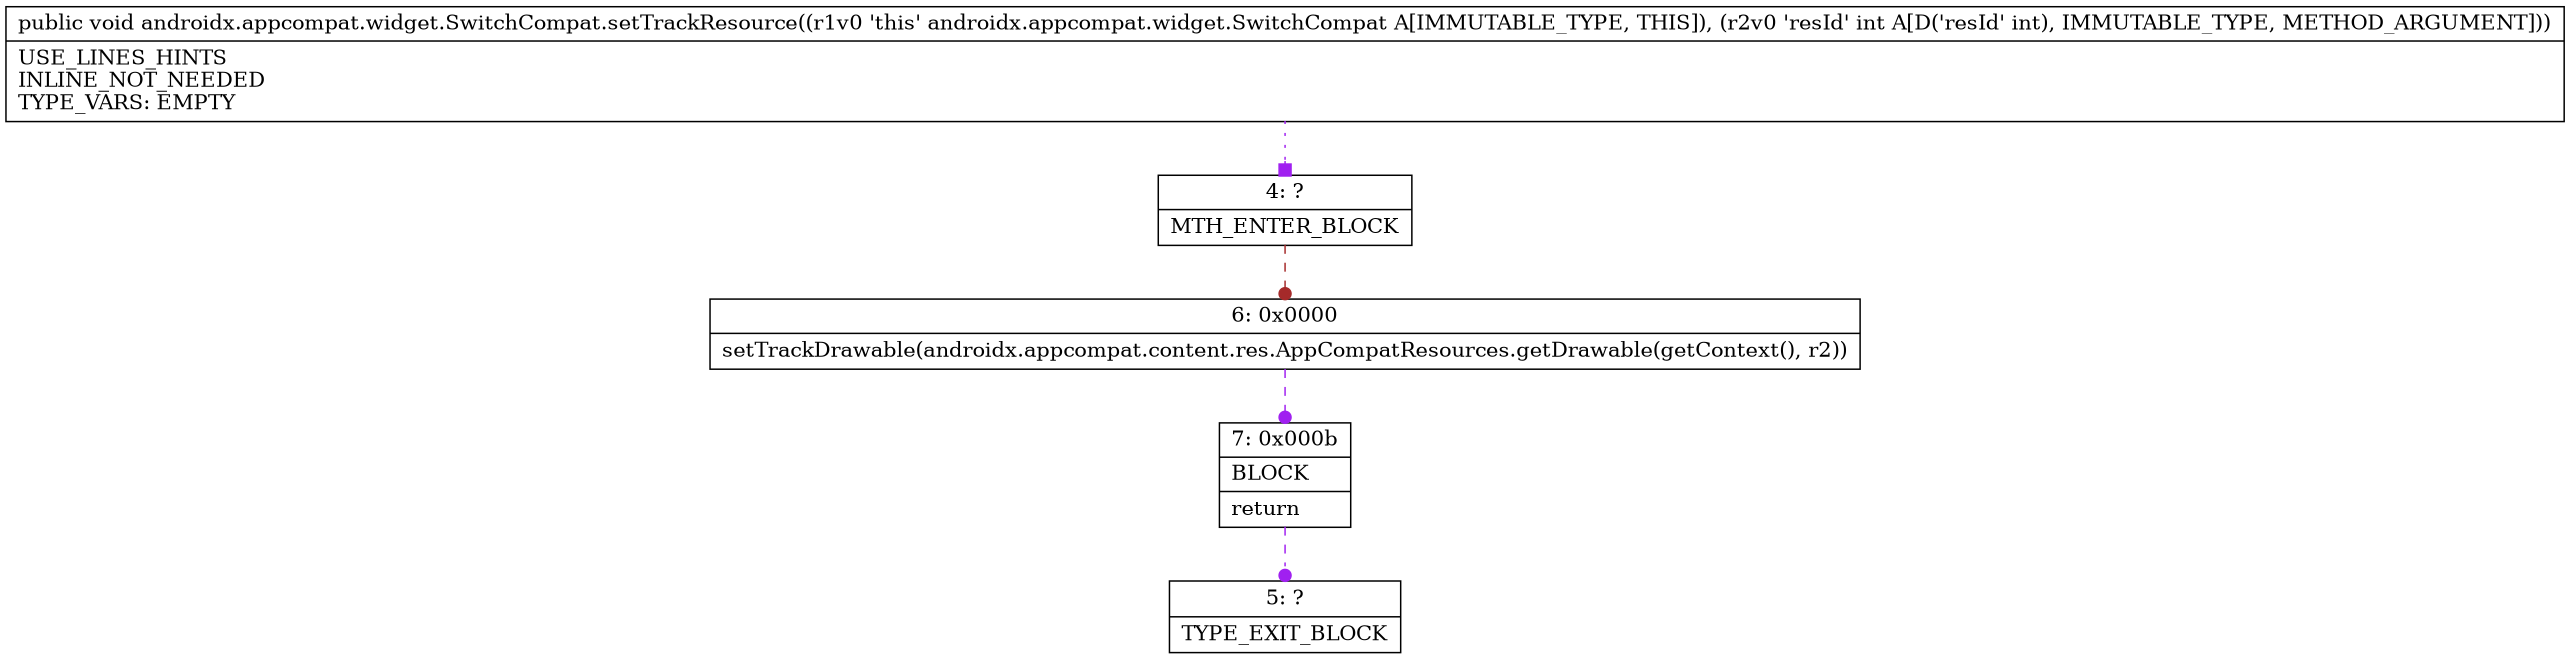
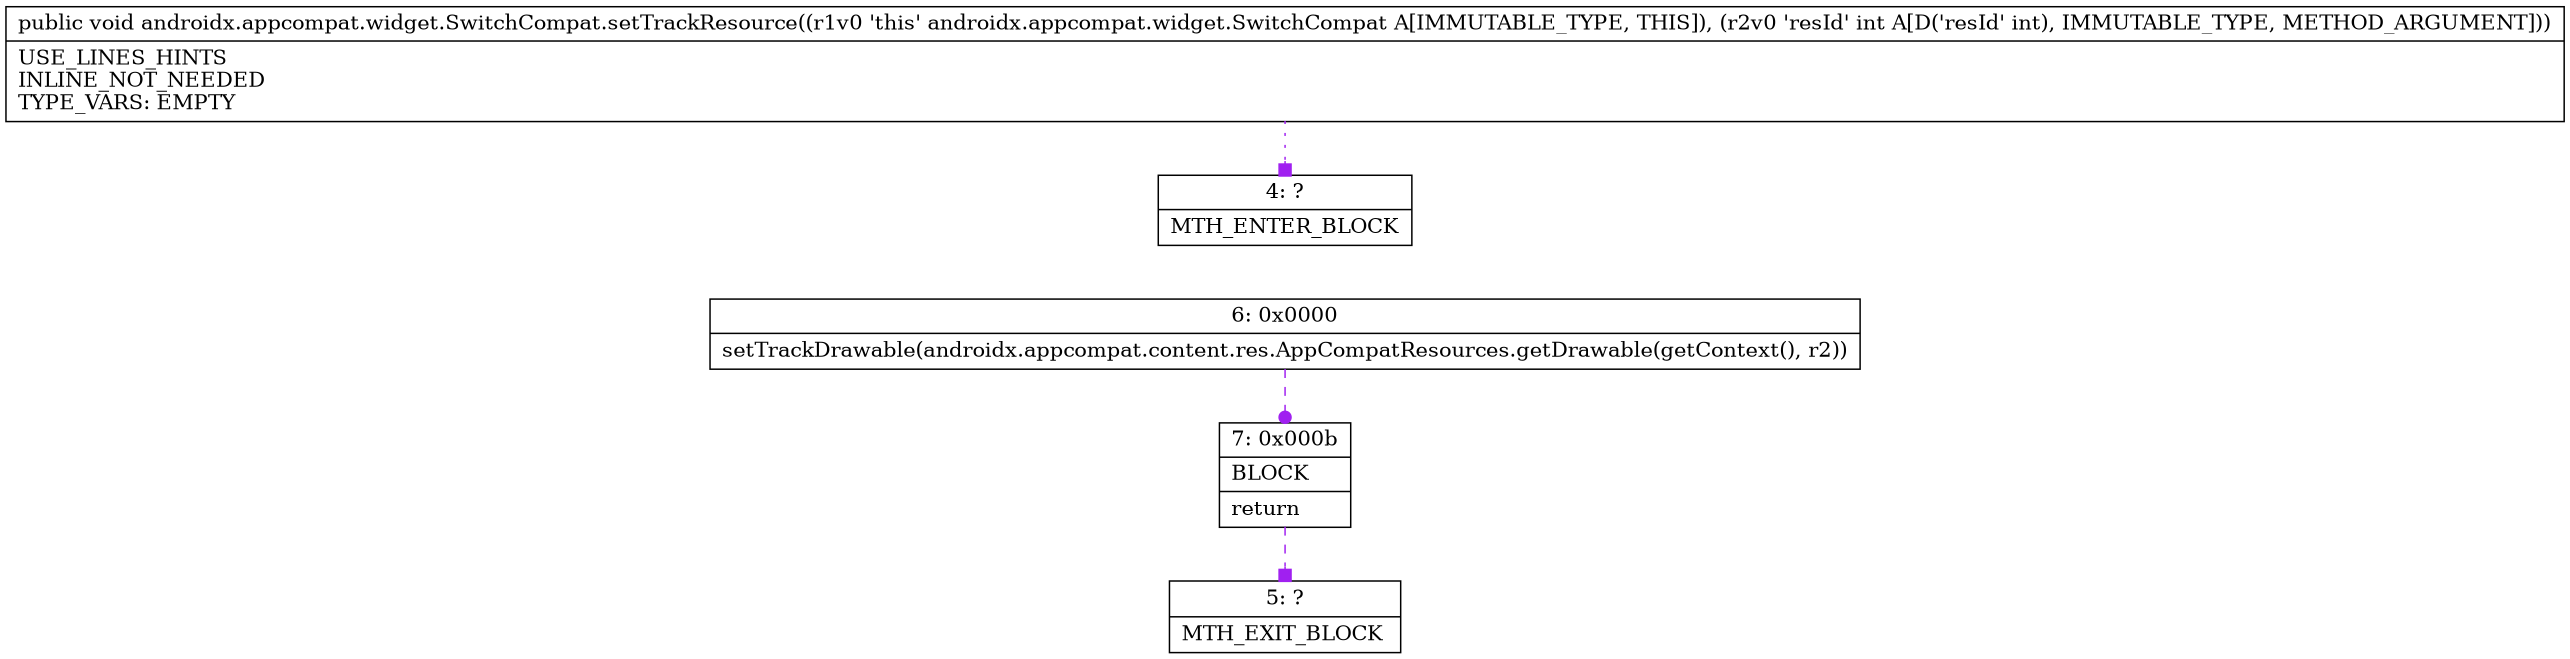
(1285, 266) -> none
(1285, 546) -> (1285, 546)
(1285, 634) -> (1283, 634)
